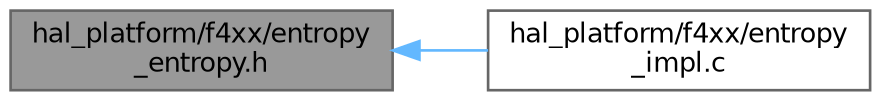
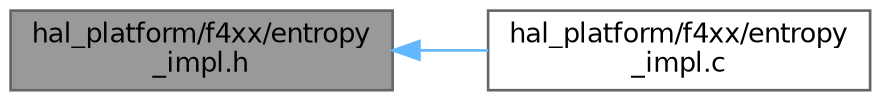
(202, 50) -> (202, 50)
